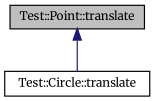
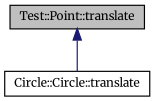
(77, 84) -> (77, 84)
